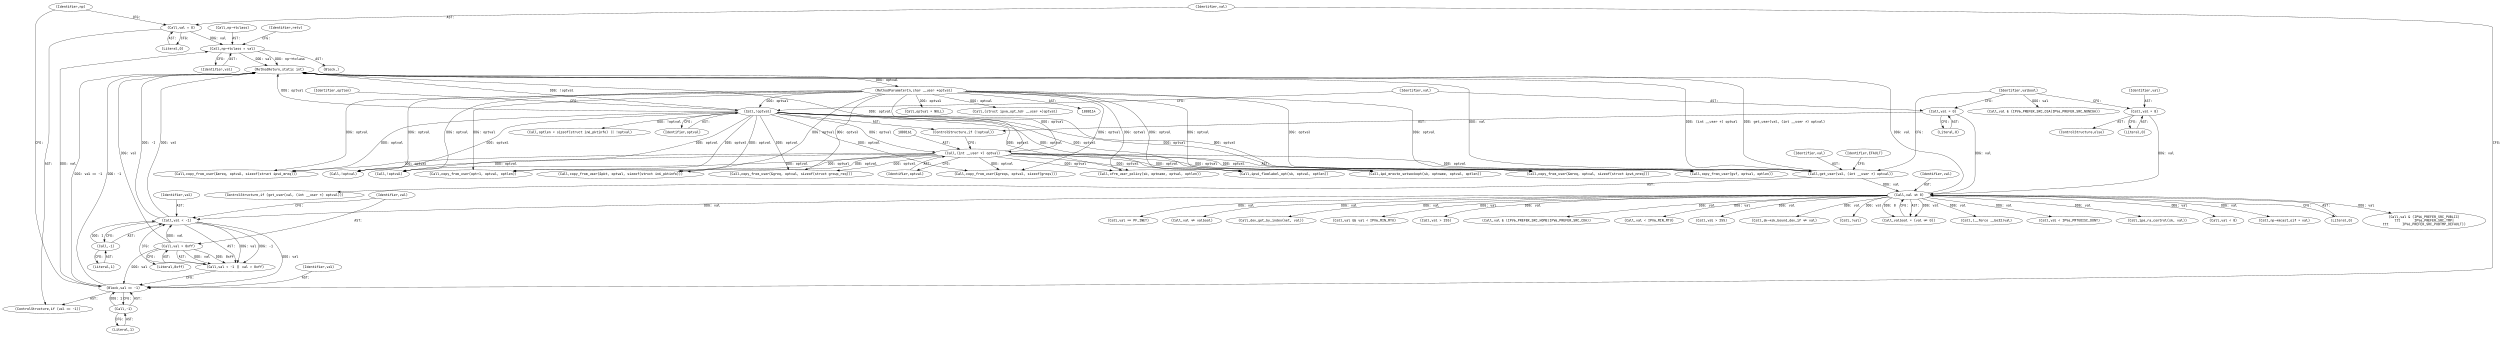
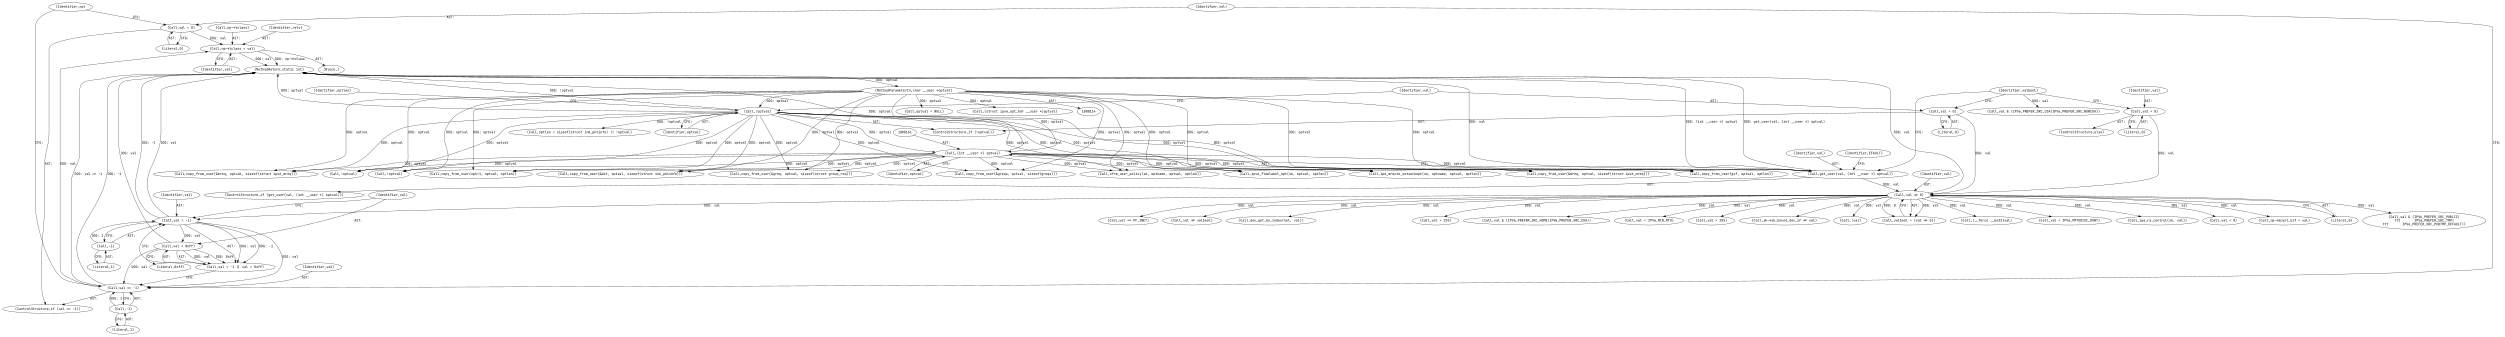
(267, 38) -> (267, 38)
(967, 142) -> (1412, 165)
(1364, 221) -> none
(166, 235) -> (183, 232)
(123, 288) -> (123, 288)
